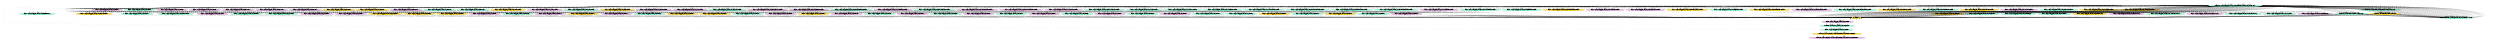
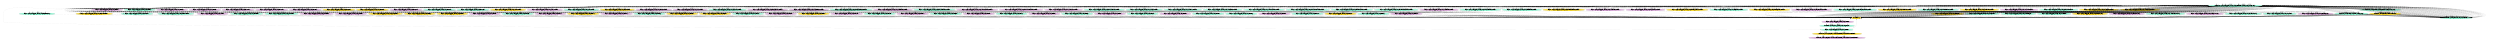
(1274, 14) -> (1274, 14)
